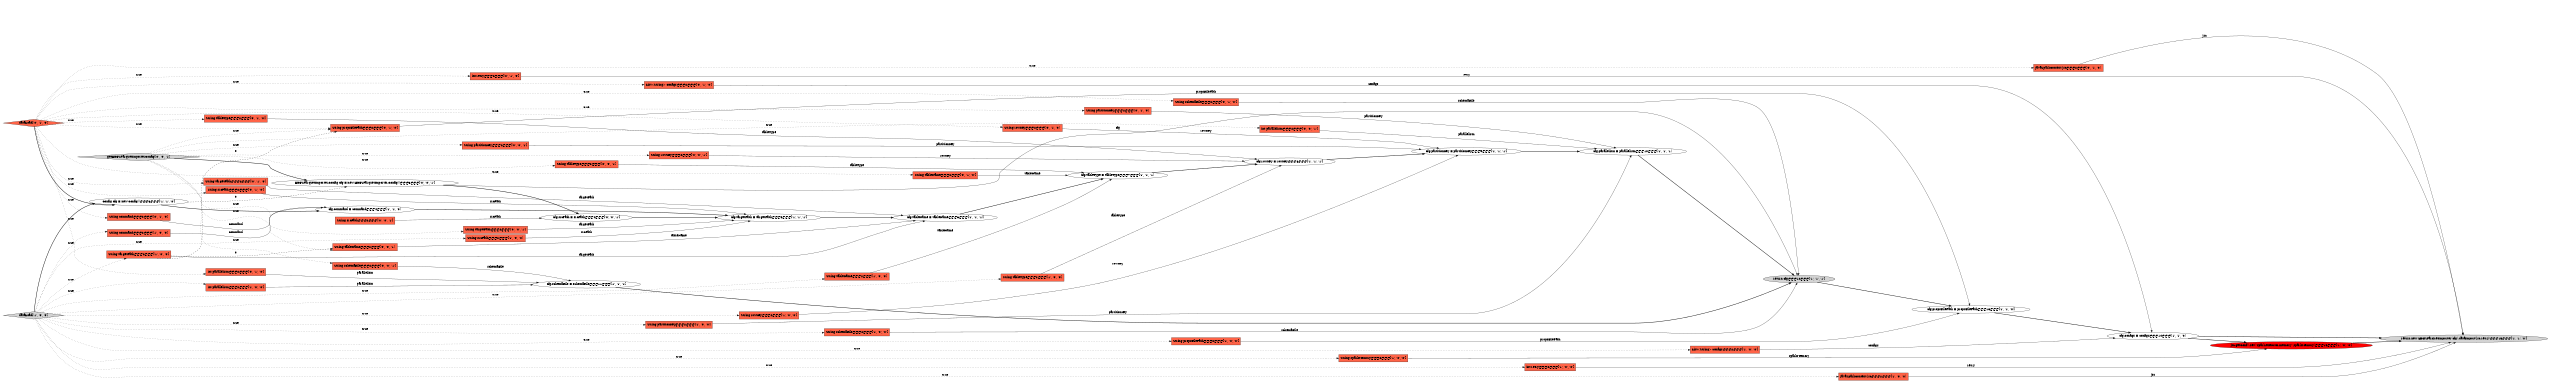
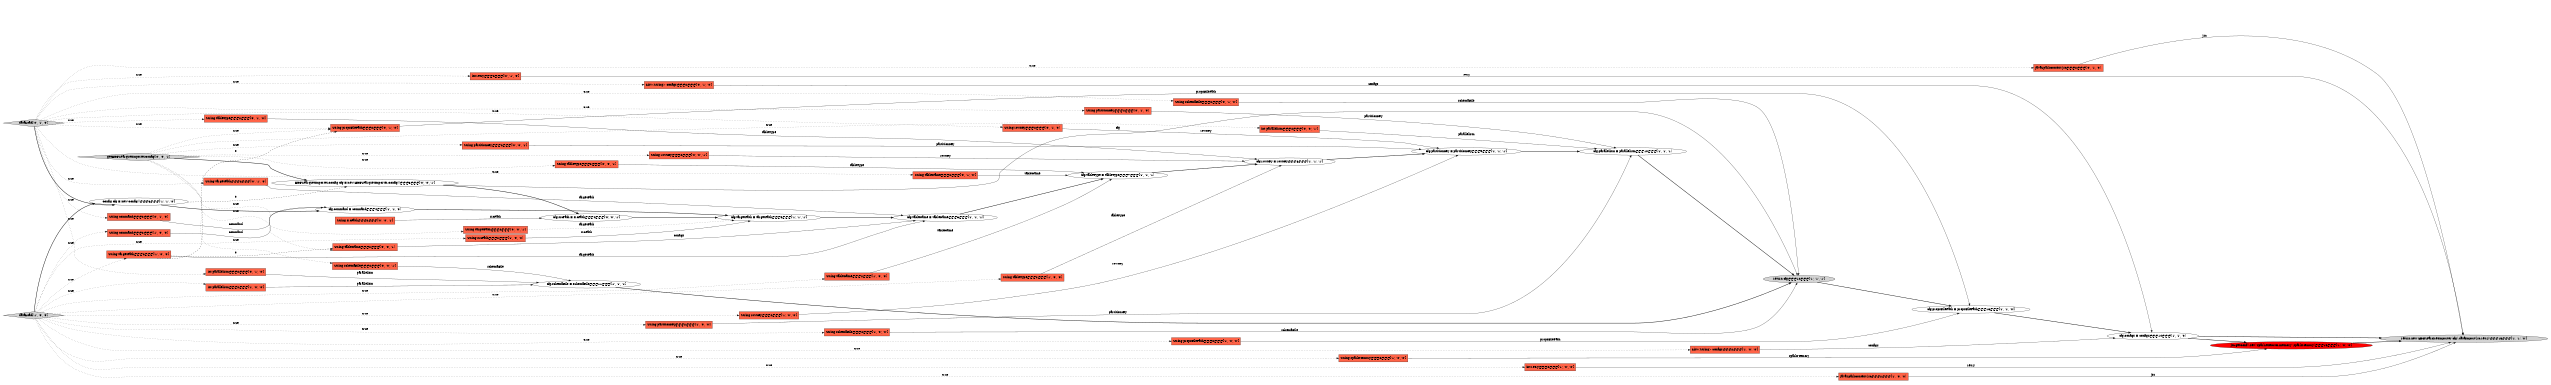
(34, 123) -> (34, 123)
(236, 190) -> none
(630, 227) -> (630, 227)
(679, 236) -> (679, 236)
